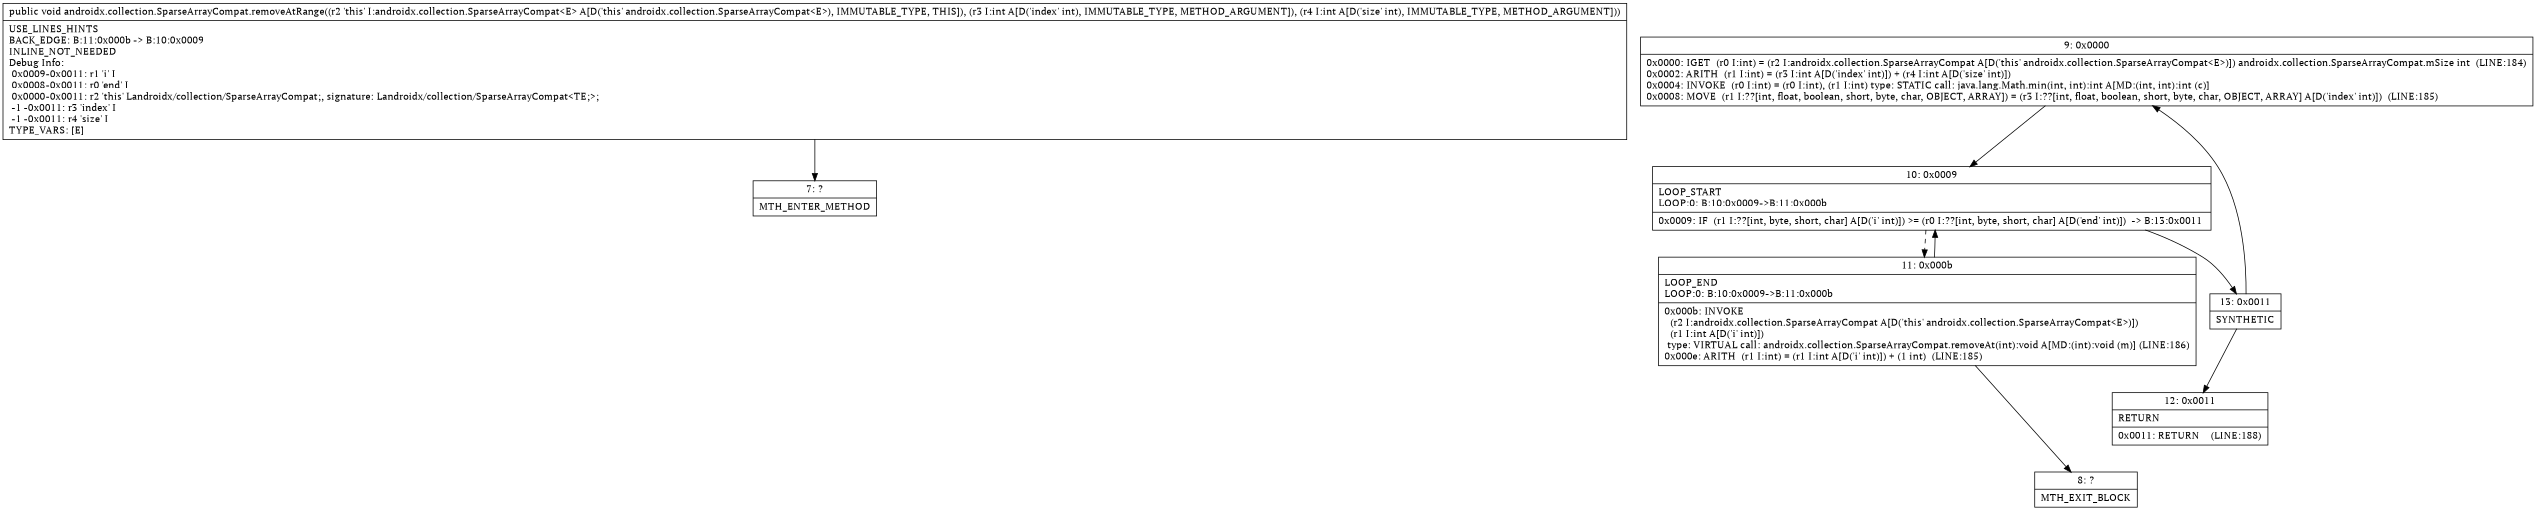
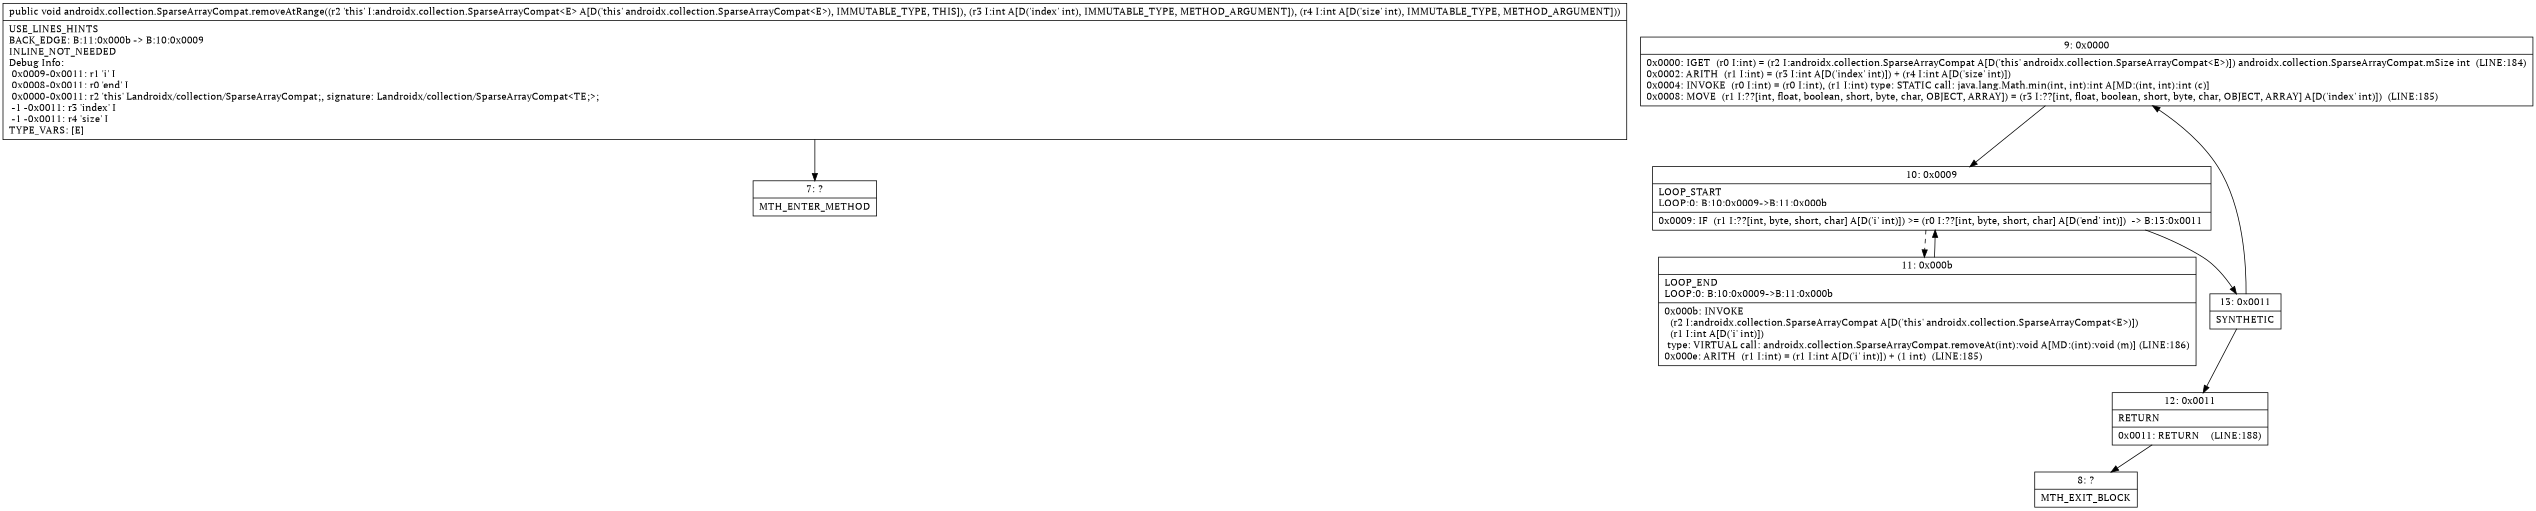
(2021, 416) -> (2135, 456)
